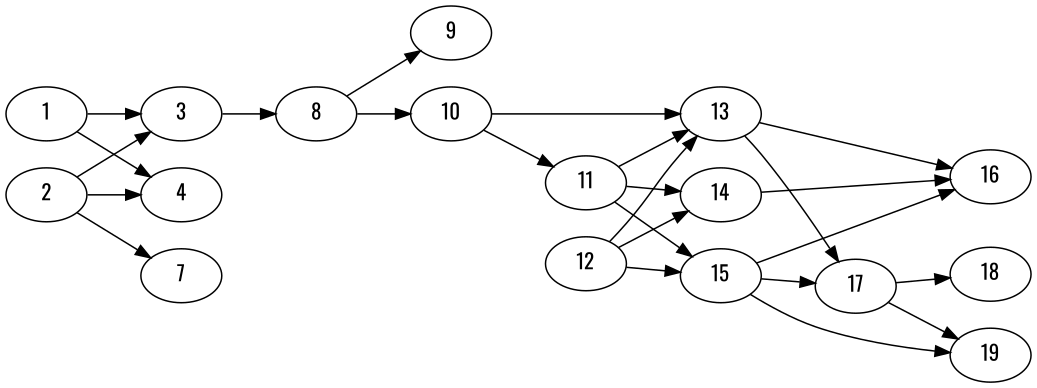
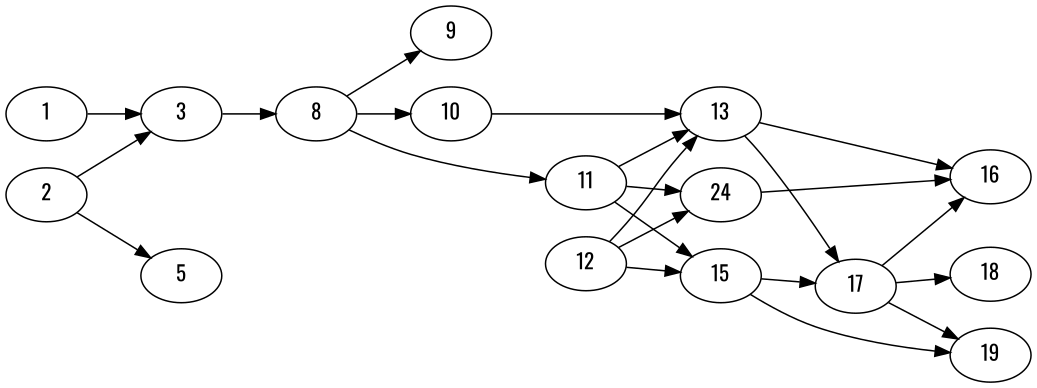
(512, 145) -> (438, 161)
(181, 195) -> none
(721, 195) -> (721, 195)
(848, 229) -> (917, 237)
(181, 276) -> (181, 276)
